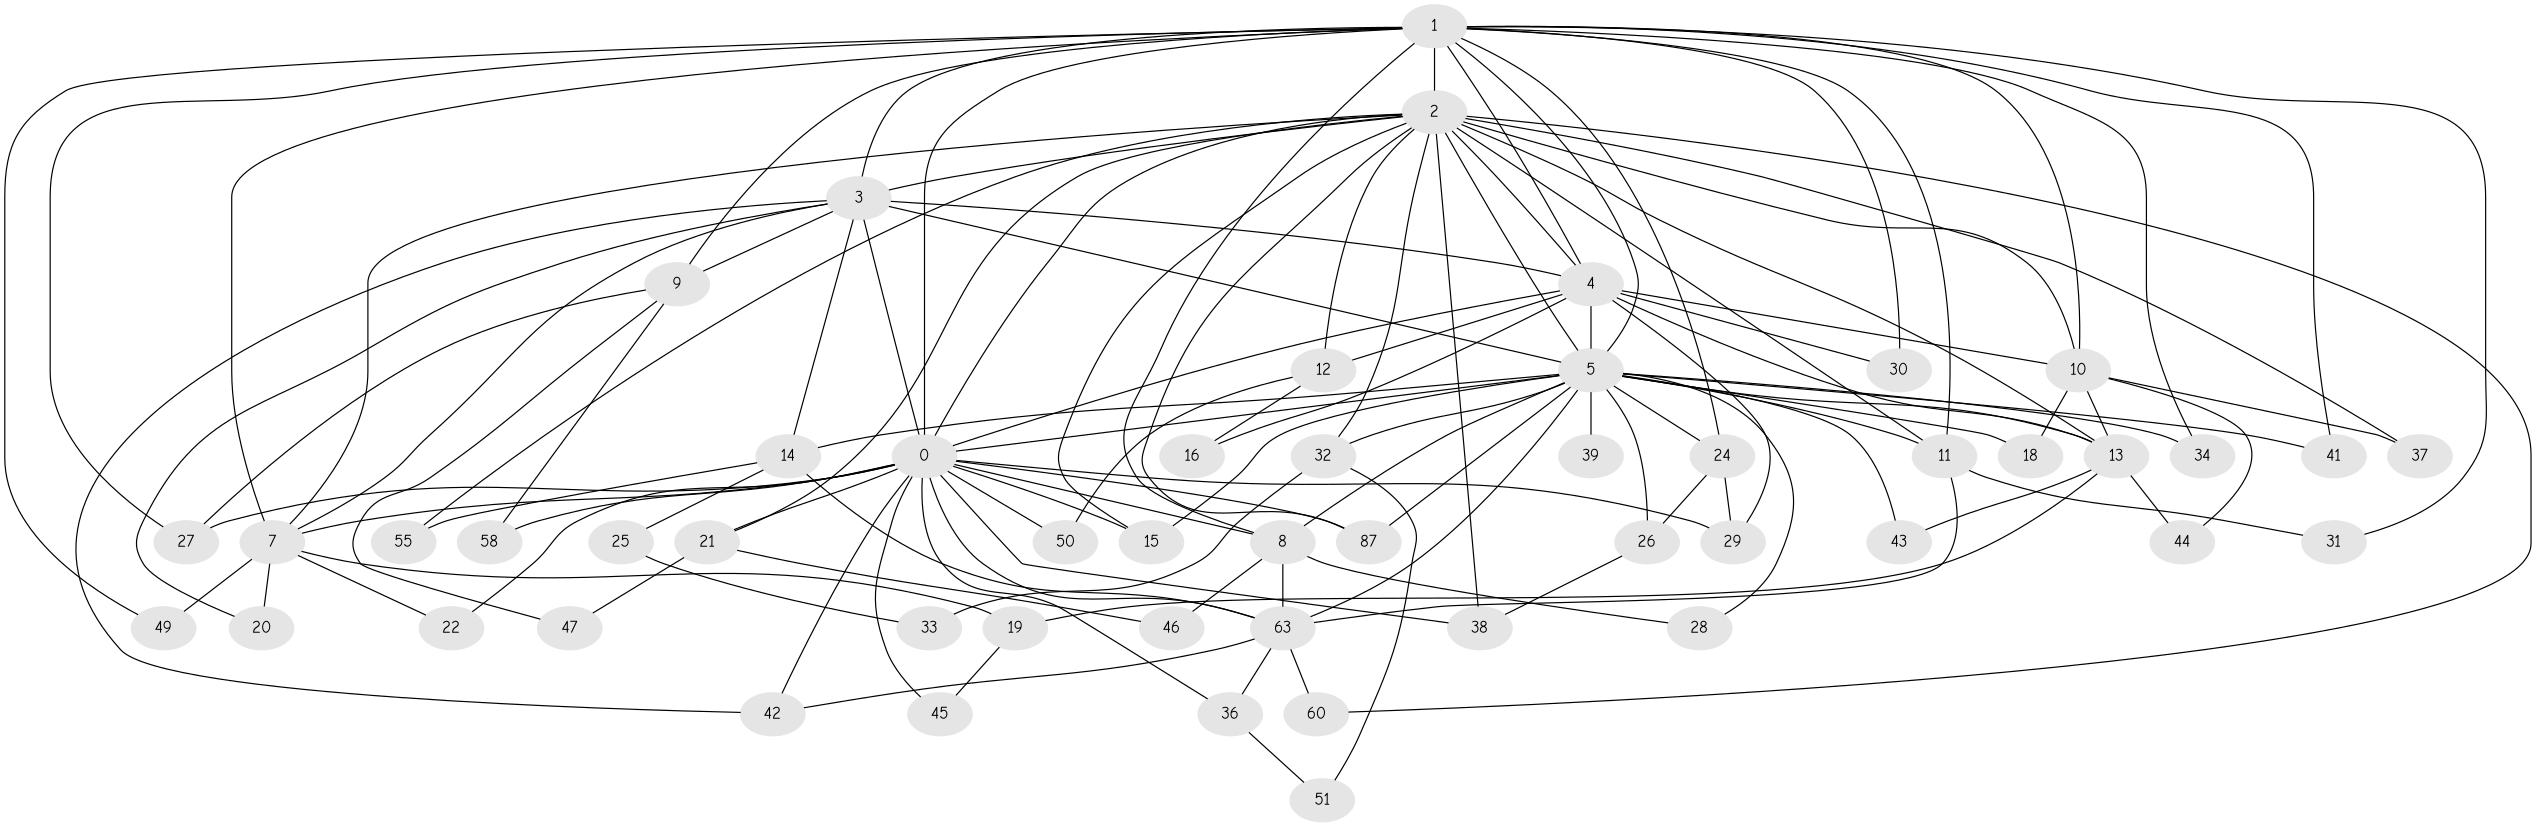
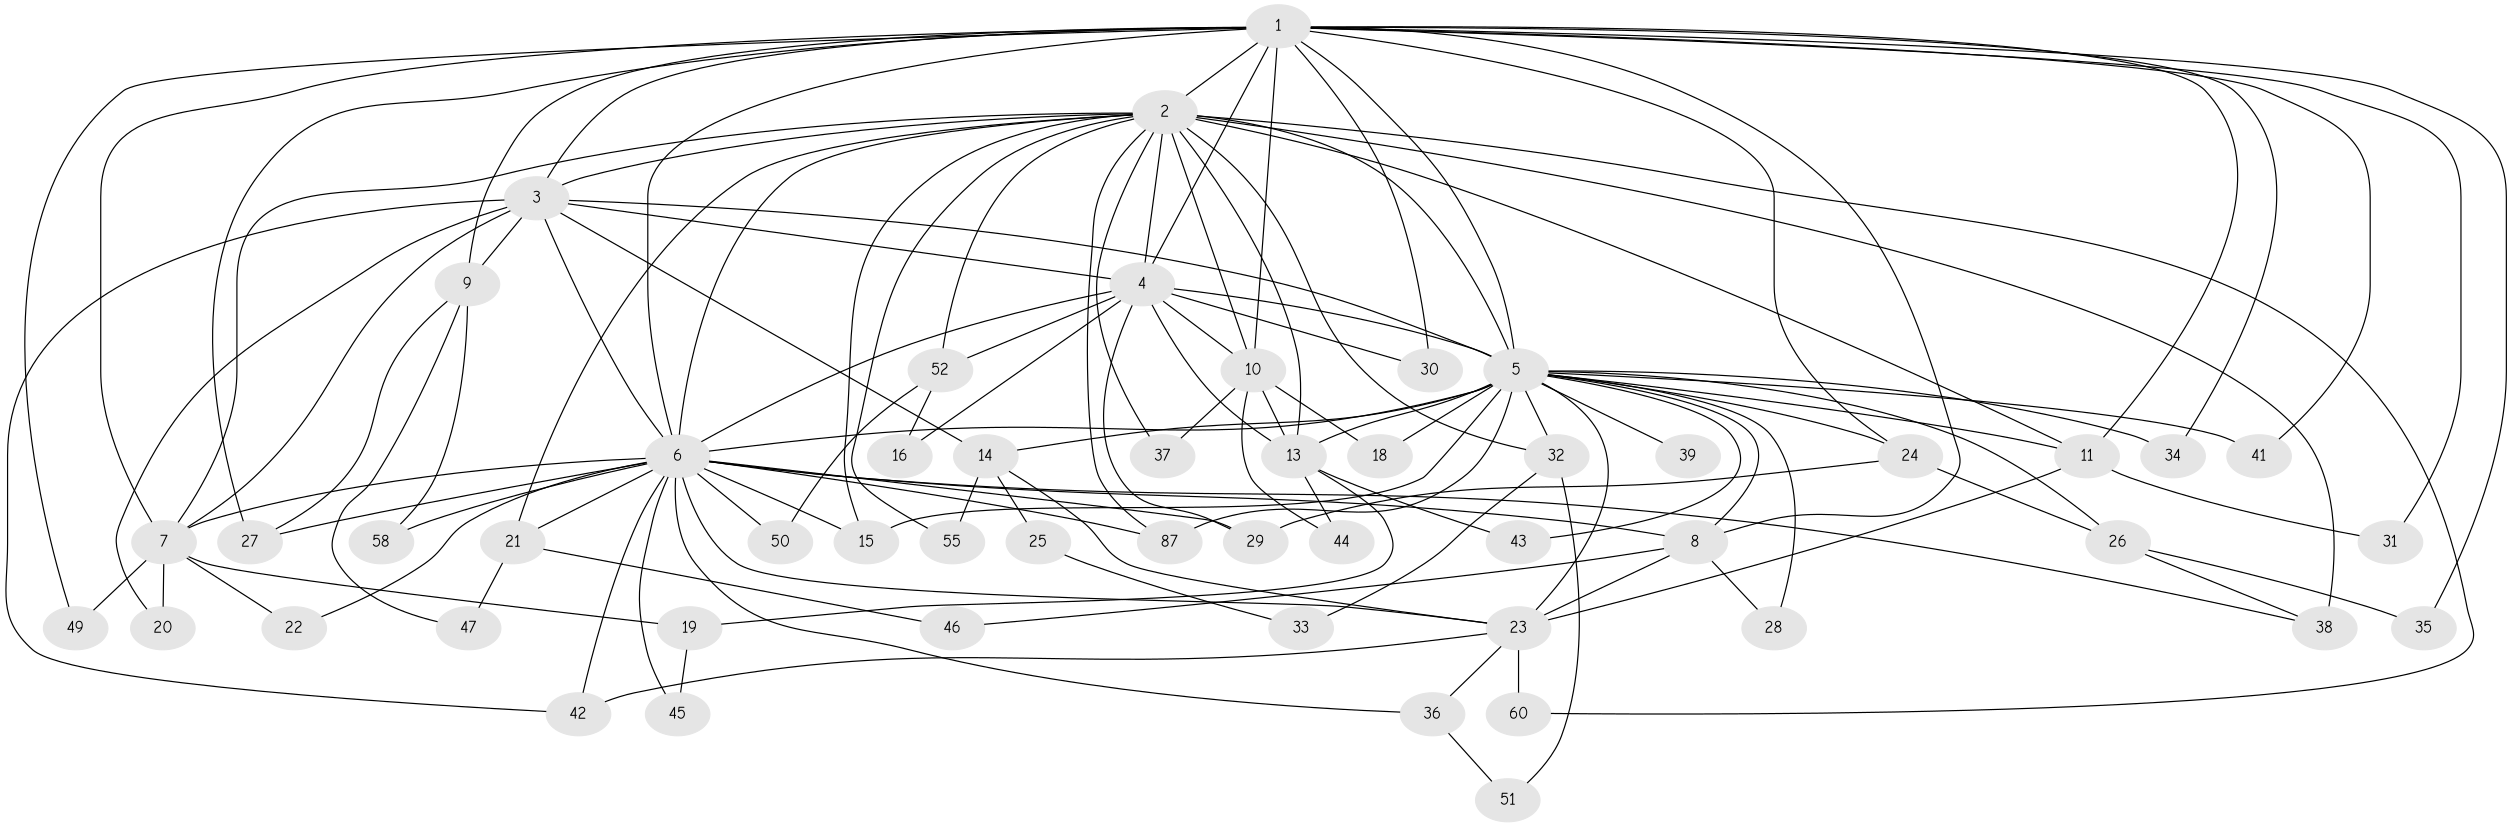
(1323, 370) -> (940, 370)
(924, 456) -> (678, 456)
(1283, 628) -> (1518, 628)
none -> (2424, 628)
